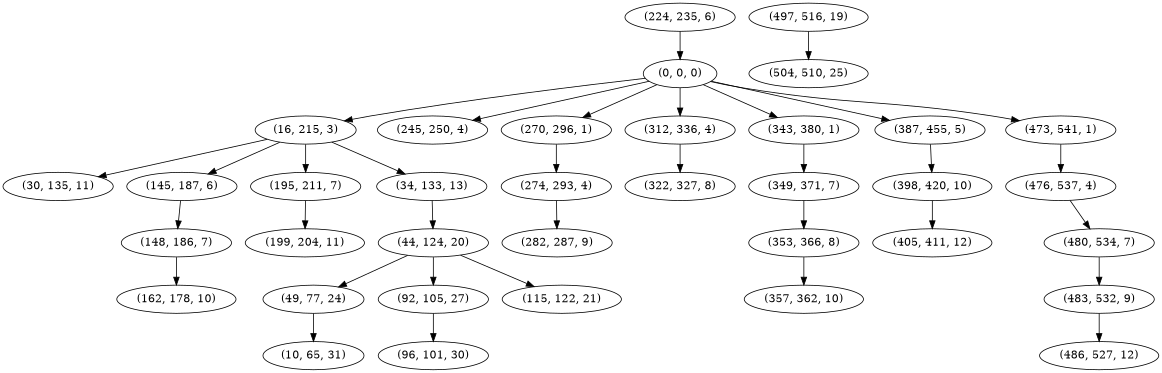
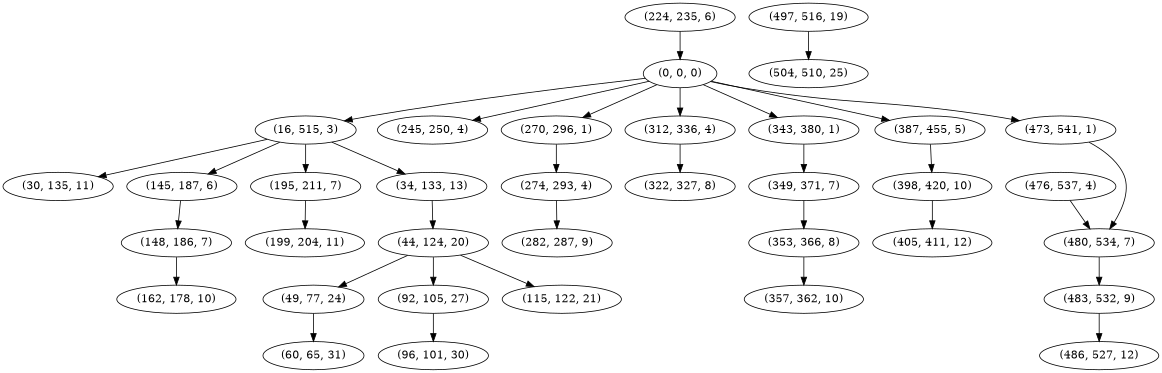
(306, 130) -> (306, 130)
(1061, 154) -> (1124, 176)
(313, 356) -> (313, 356)
